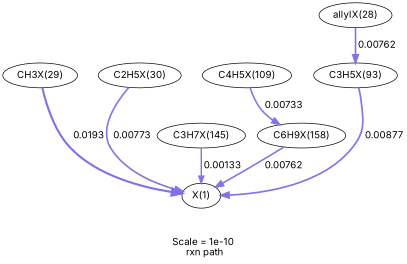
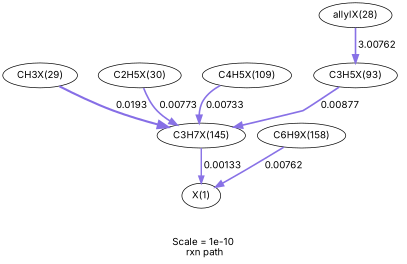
(376, 45) -> (376, 45)
(259, 106) -> (205, 97)
(114, 153) -> (154, 107)
(88, 162) -> (108, 108)
(325, 171) -> (294, 113)
